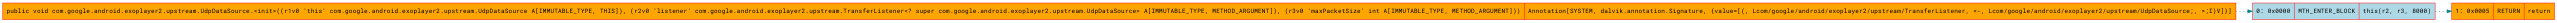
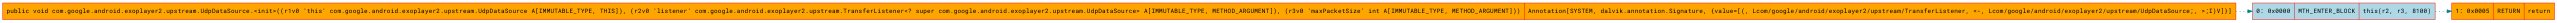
(2397, 11) -> (2397, 11)
